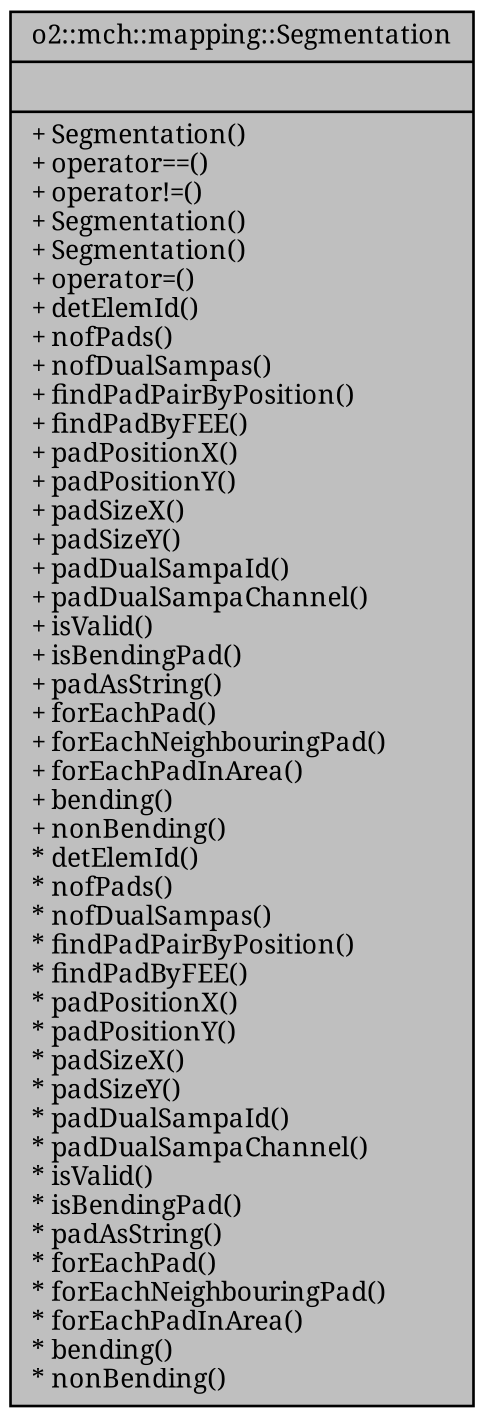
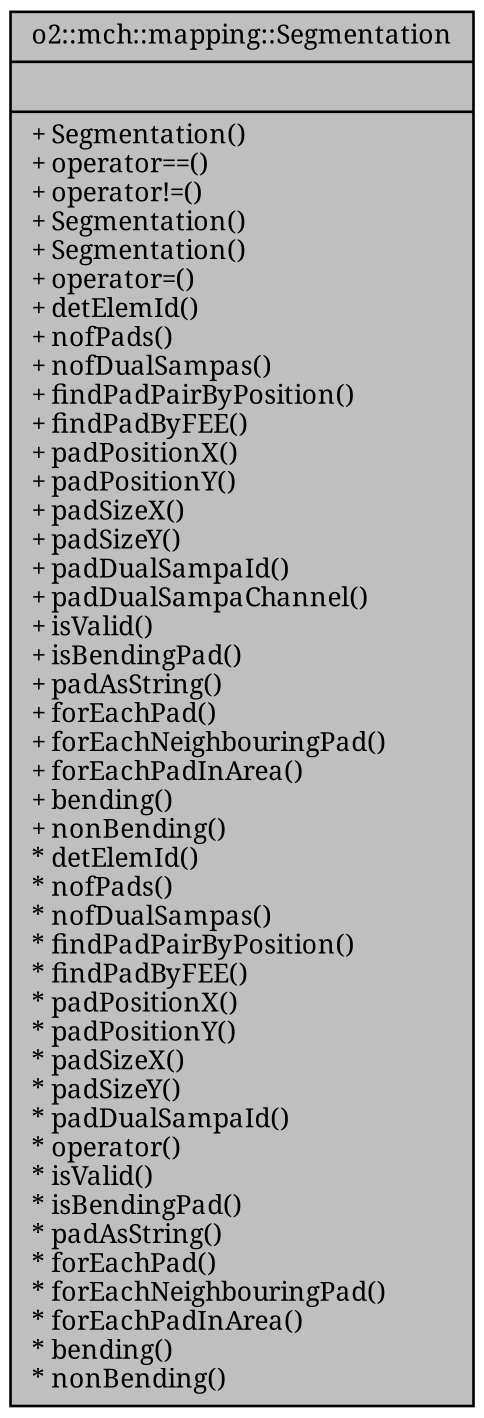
(201, 1148) -> (108, 1148)
